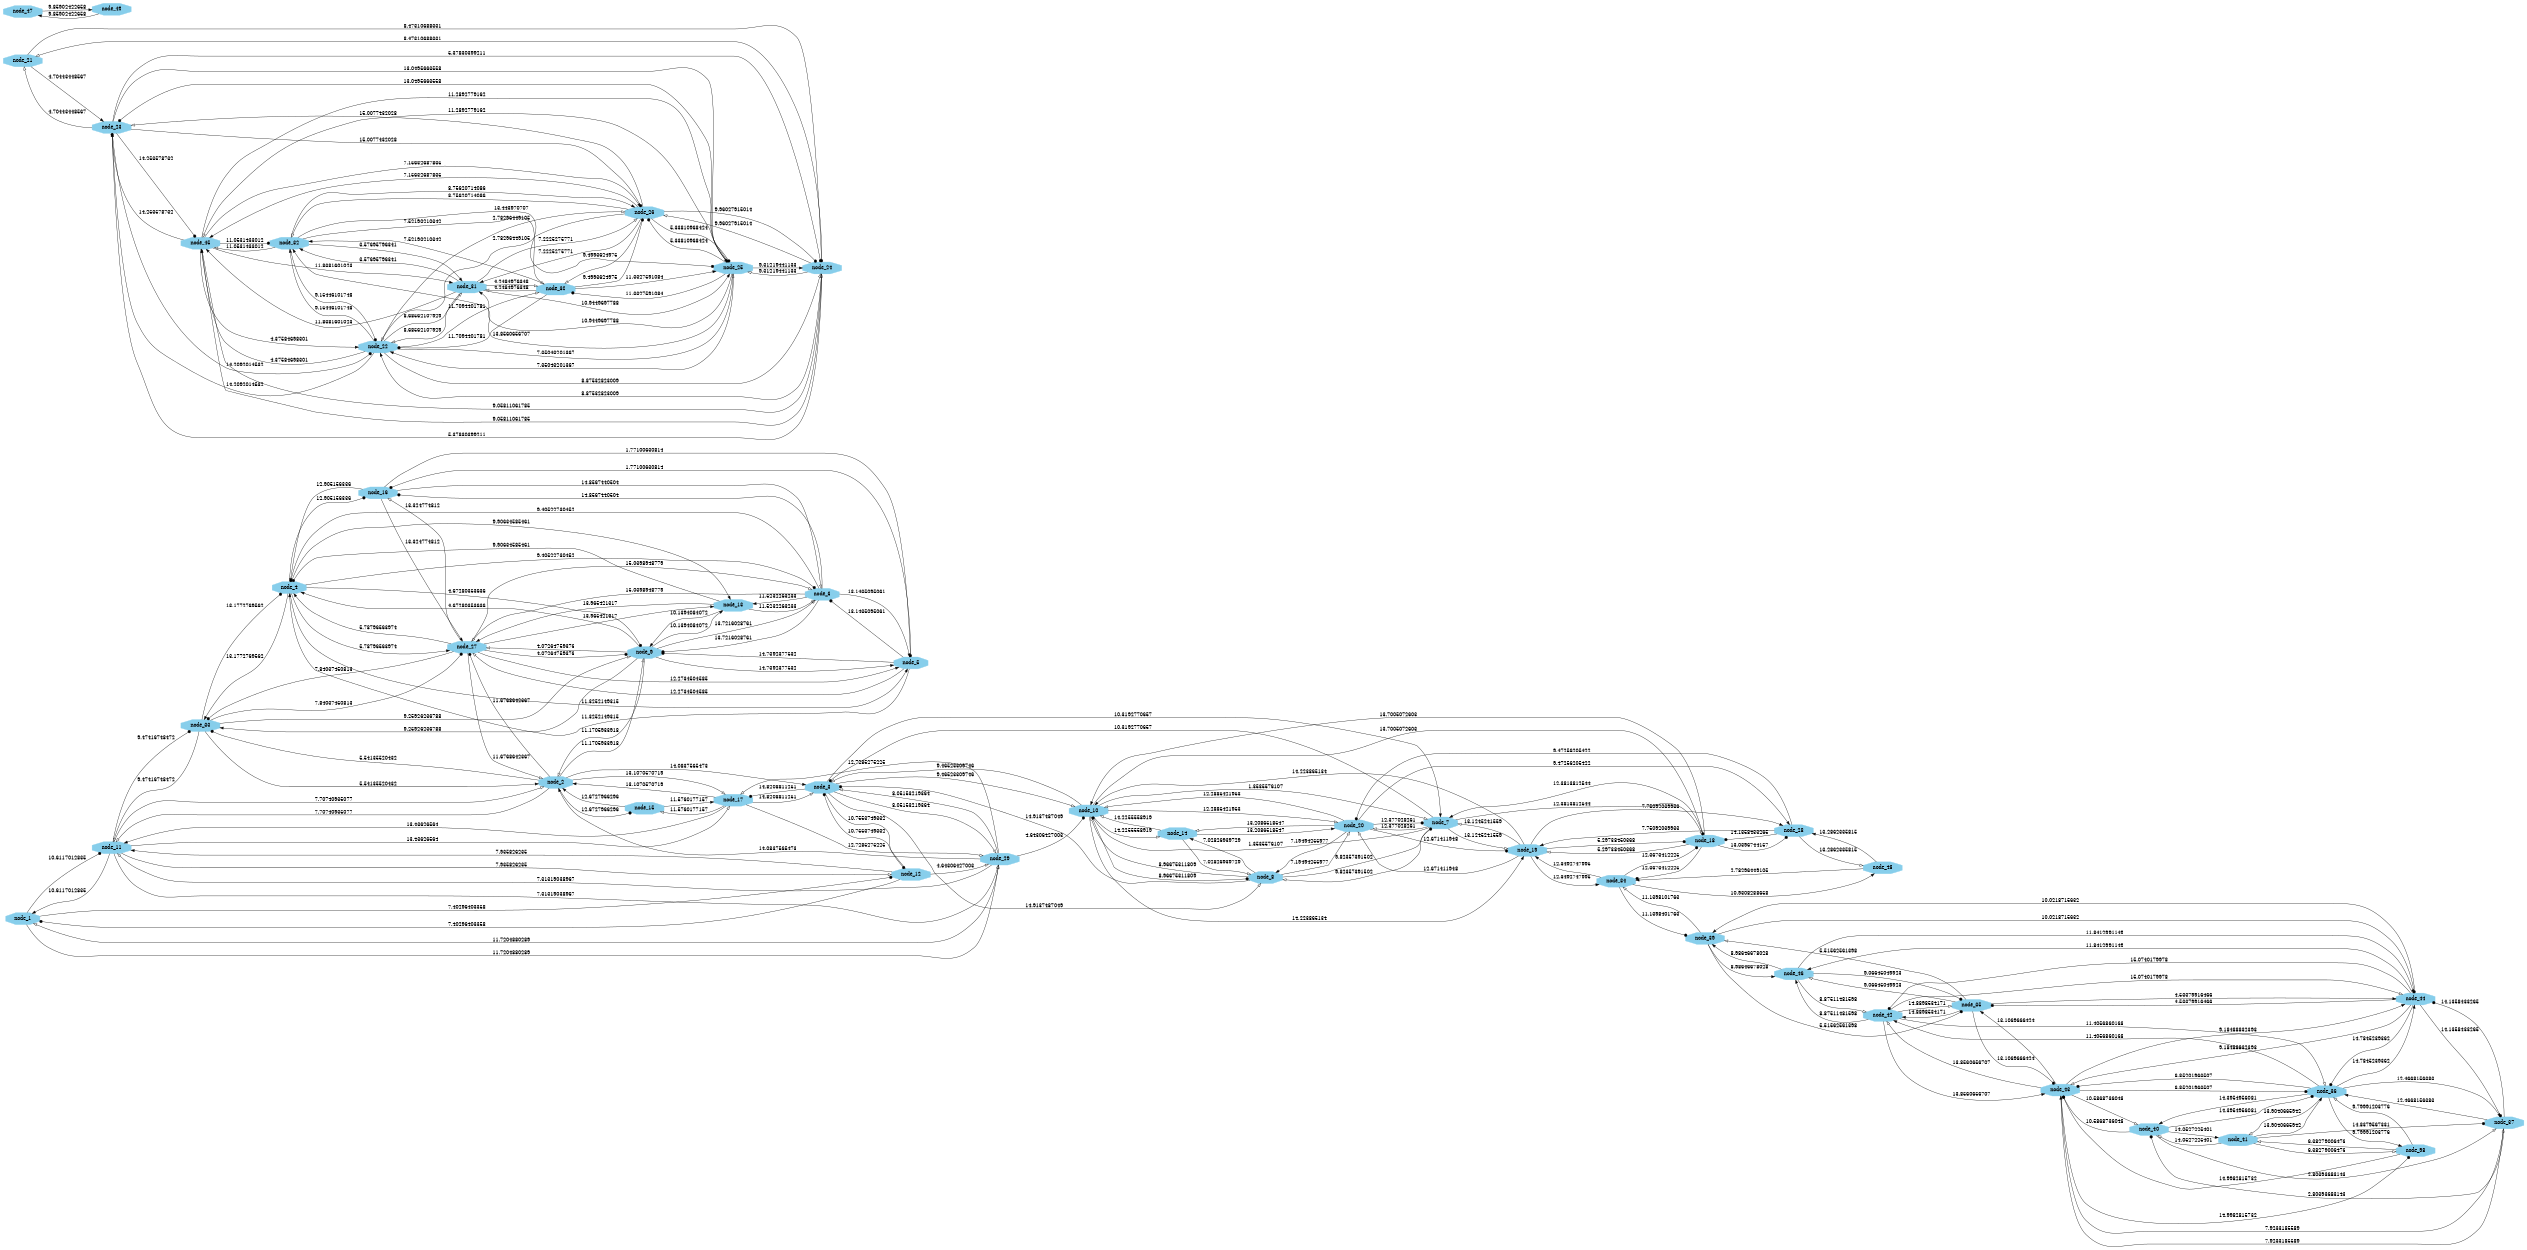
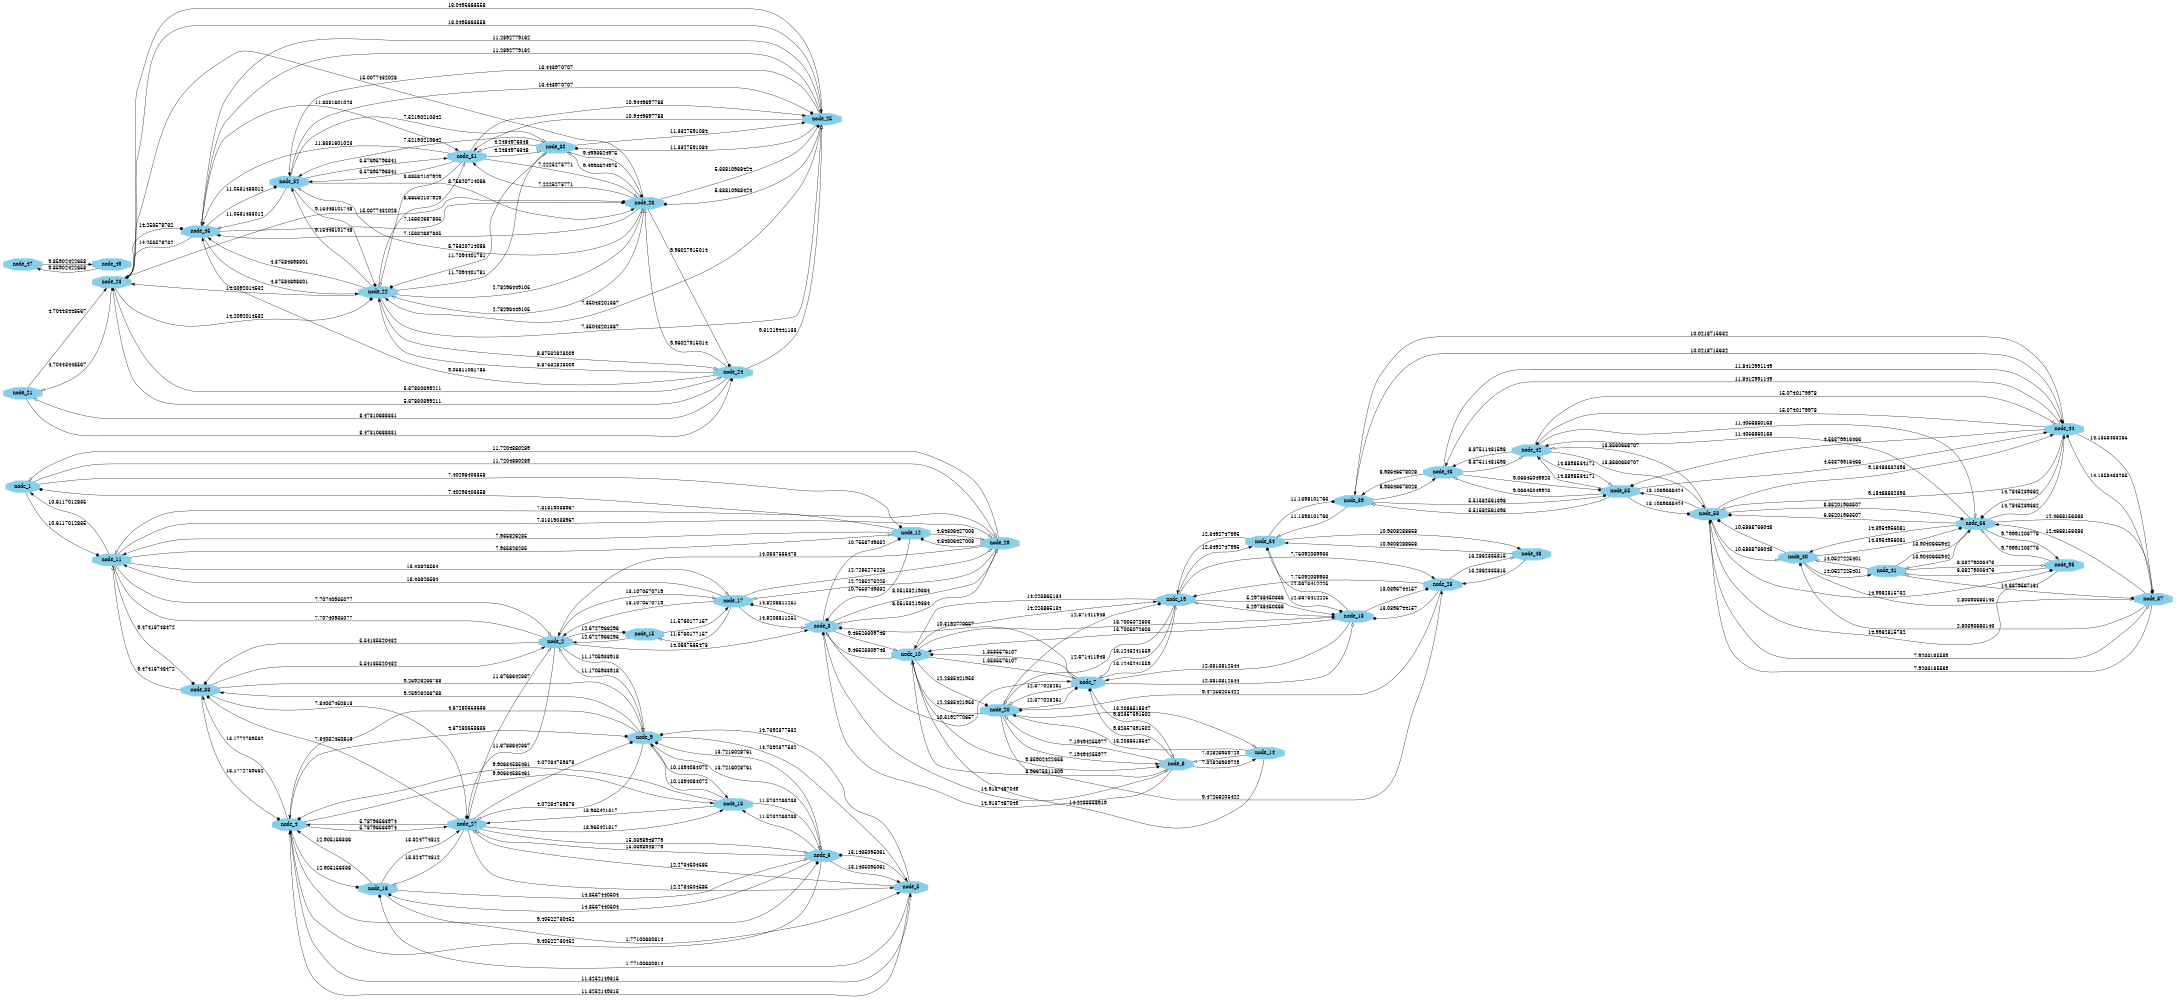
(518, 56) -> (388, 392)
(490, 98) -> (466, 41)
(776, 268) -> none
(511, 334) -> (556, 68)
(515, 409) -> none
(722, 453) -> (641, 943)
(1221, 813) -> (947, 688)
(1749, 833) -> (1398, 609)
(1122, 836) -> none
(1053, 844) -> (951, 546)
(1749, 871) -> (1398, 544)
(1177, 876) -> (1044, 760)
(1661, 915) -> (1310, 500)
(2060, 1090) -> (1709, 514)
(2371, 1125) -> (2020, 586)
